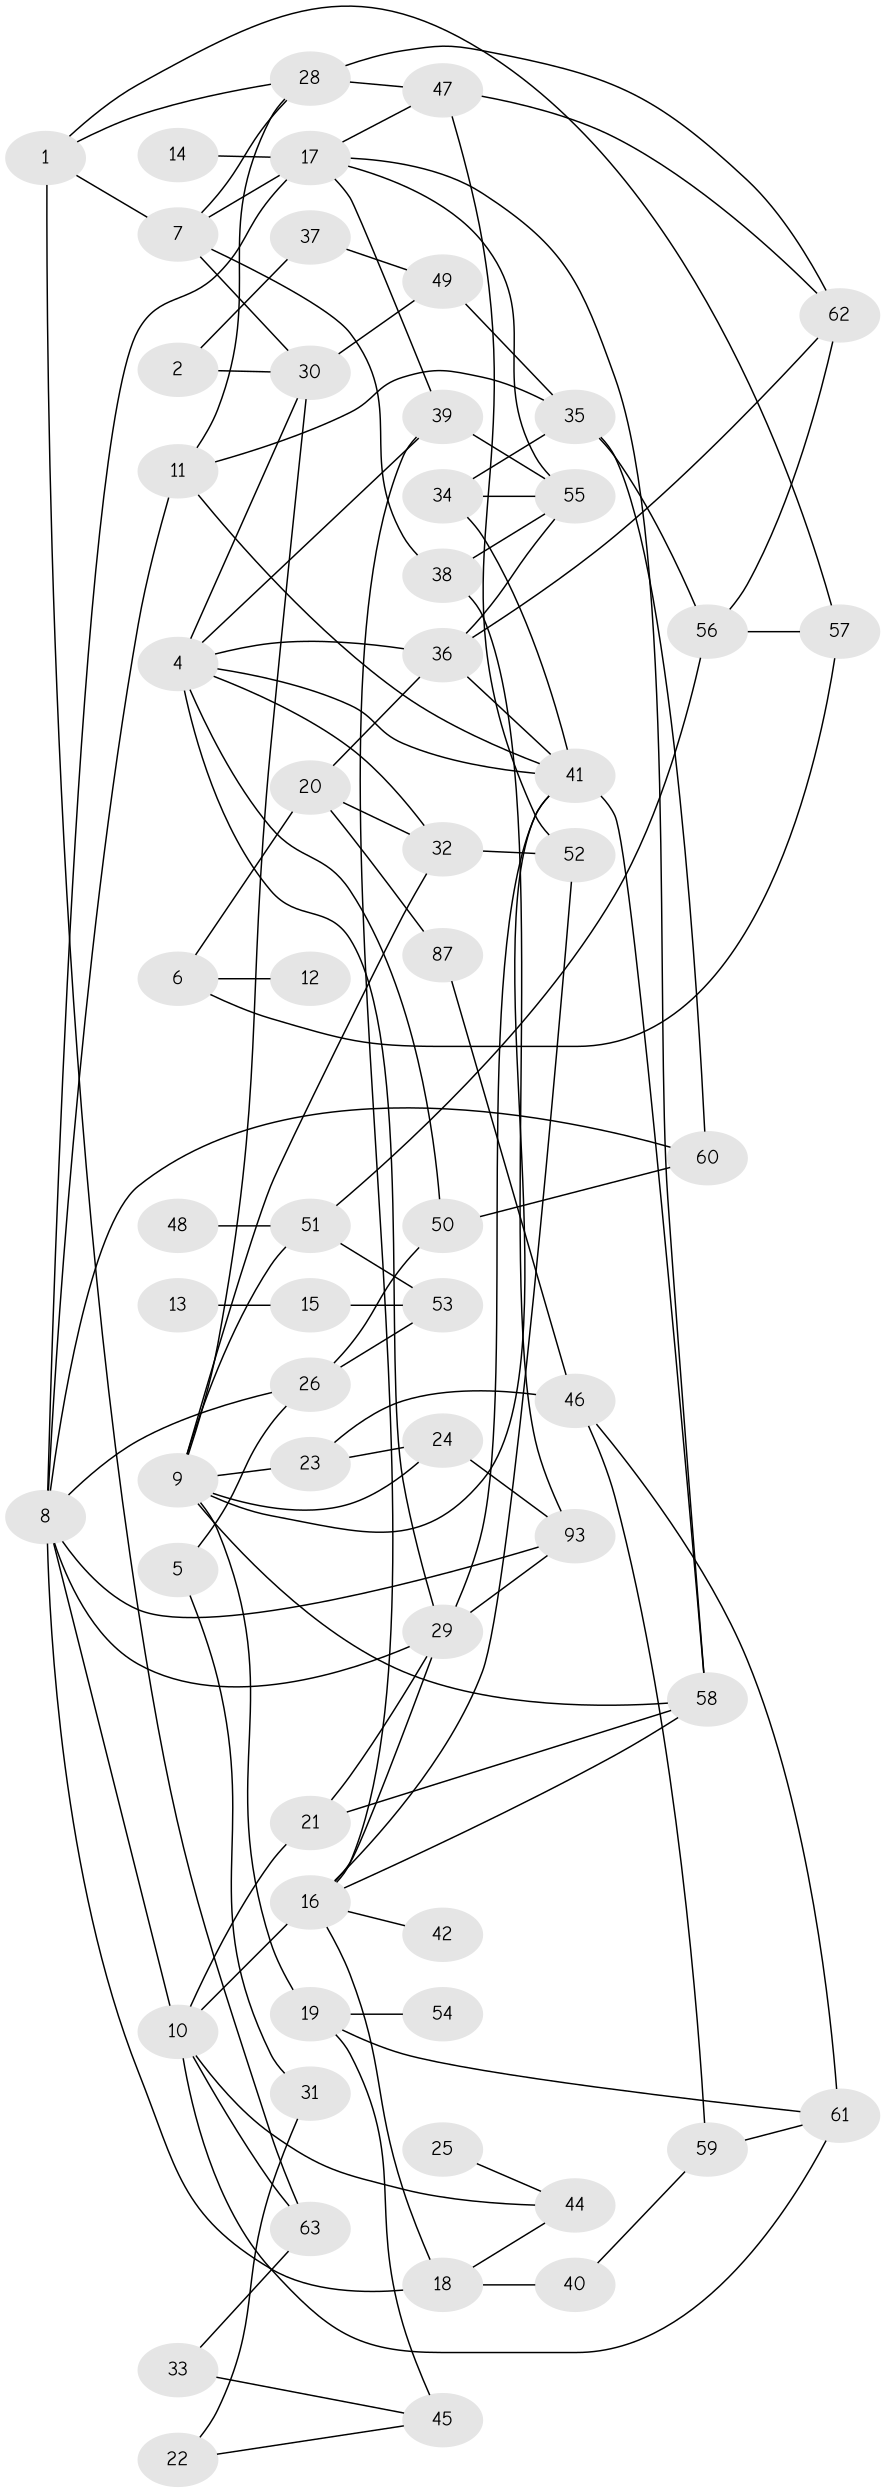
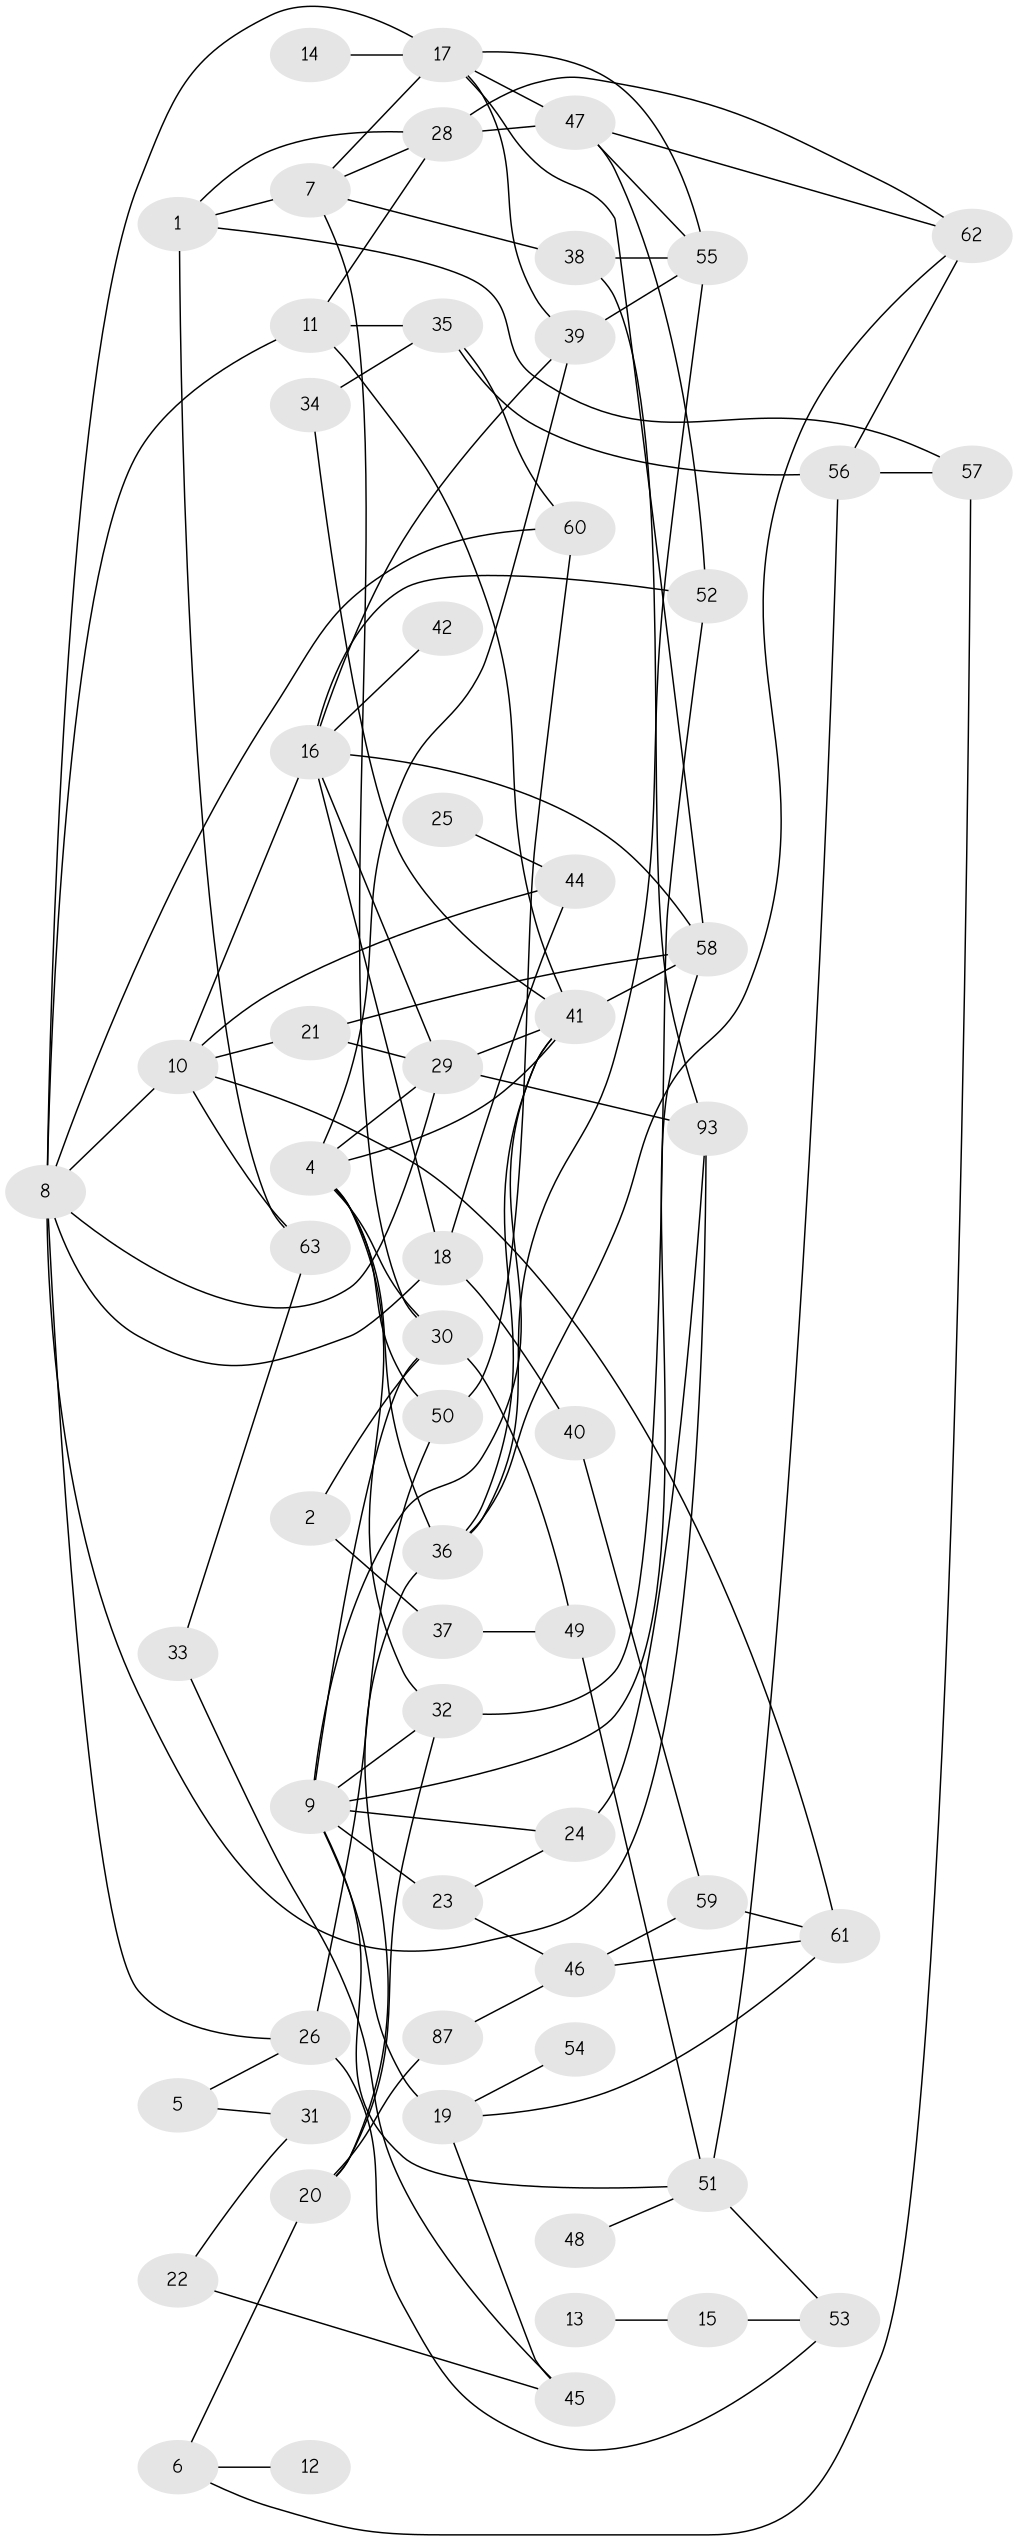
(505, 345) -> (641, 1908)
(509, 496) -> (641, 191)
